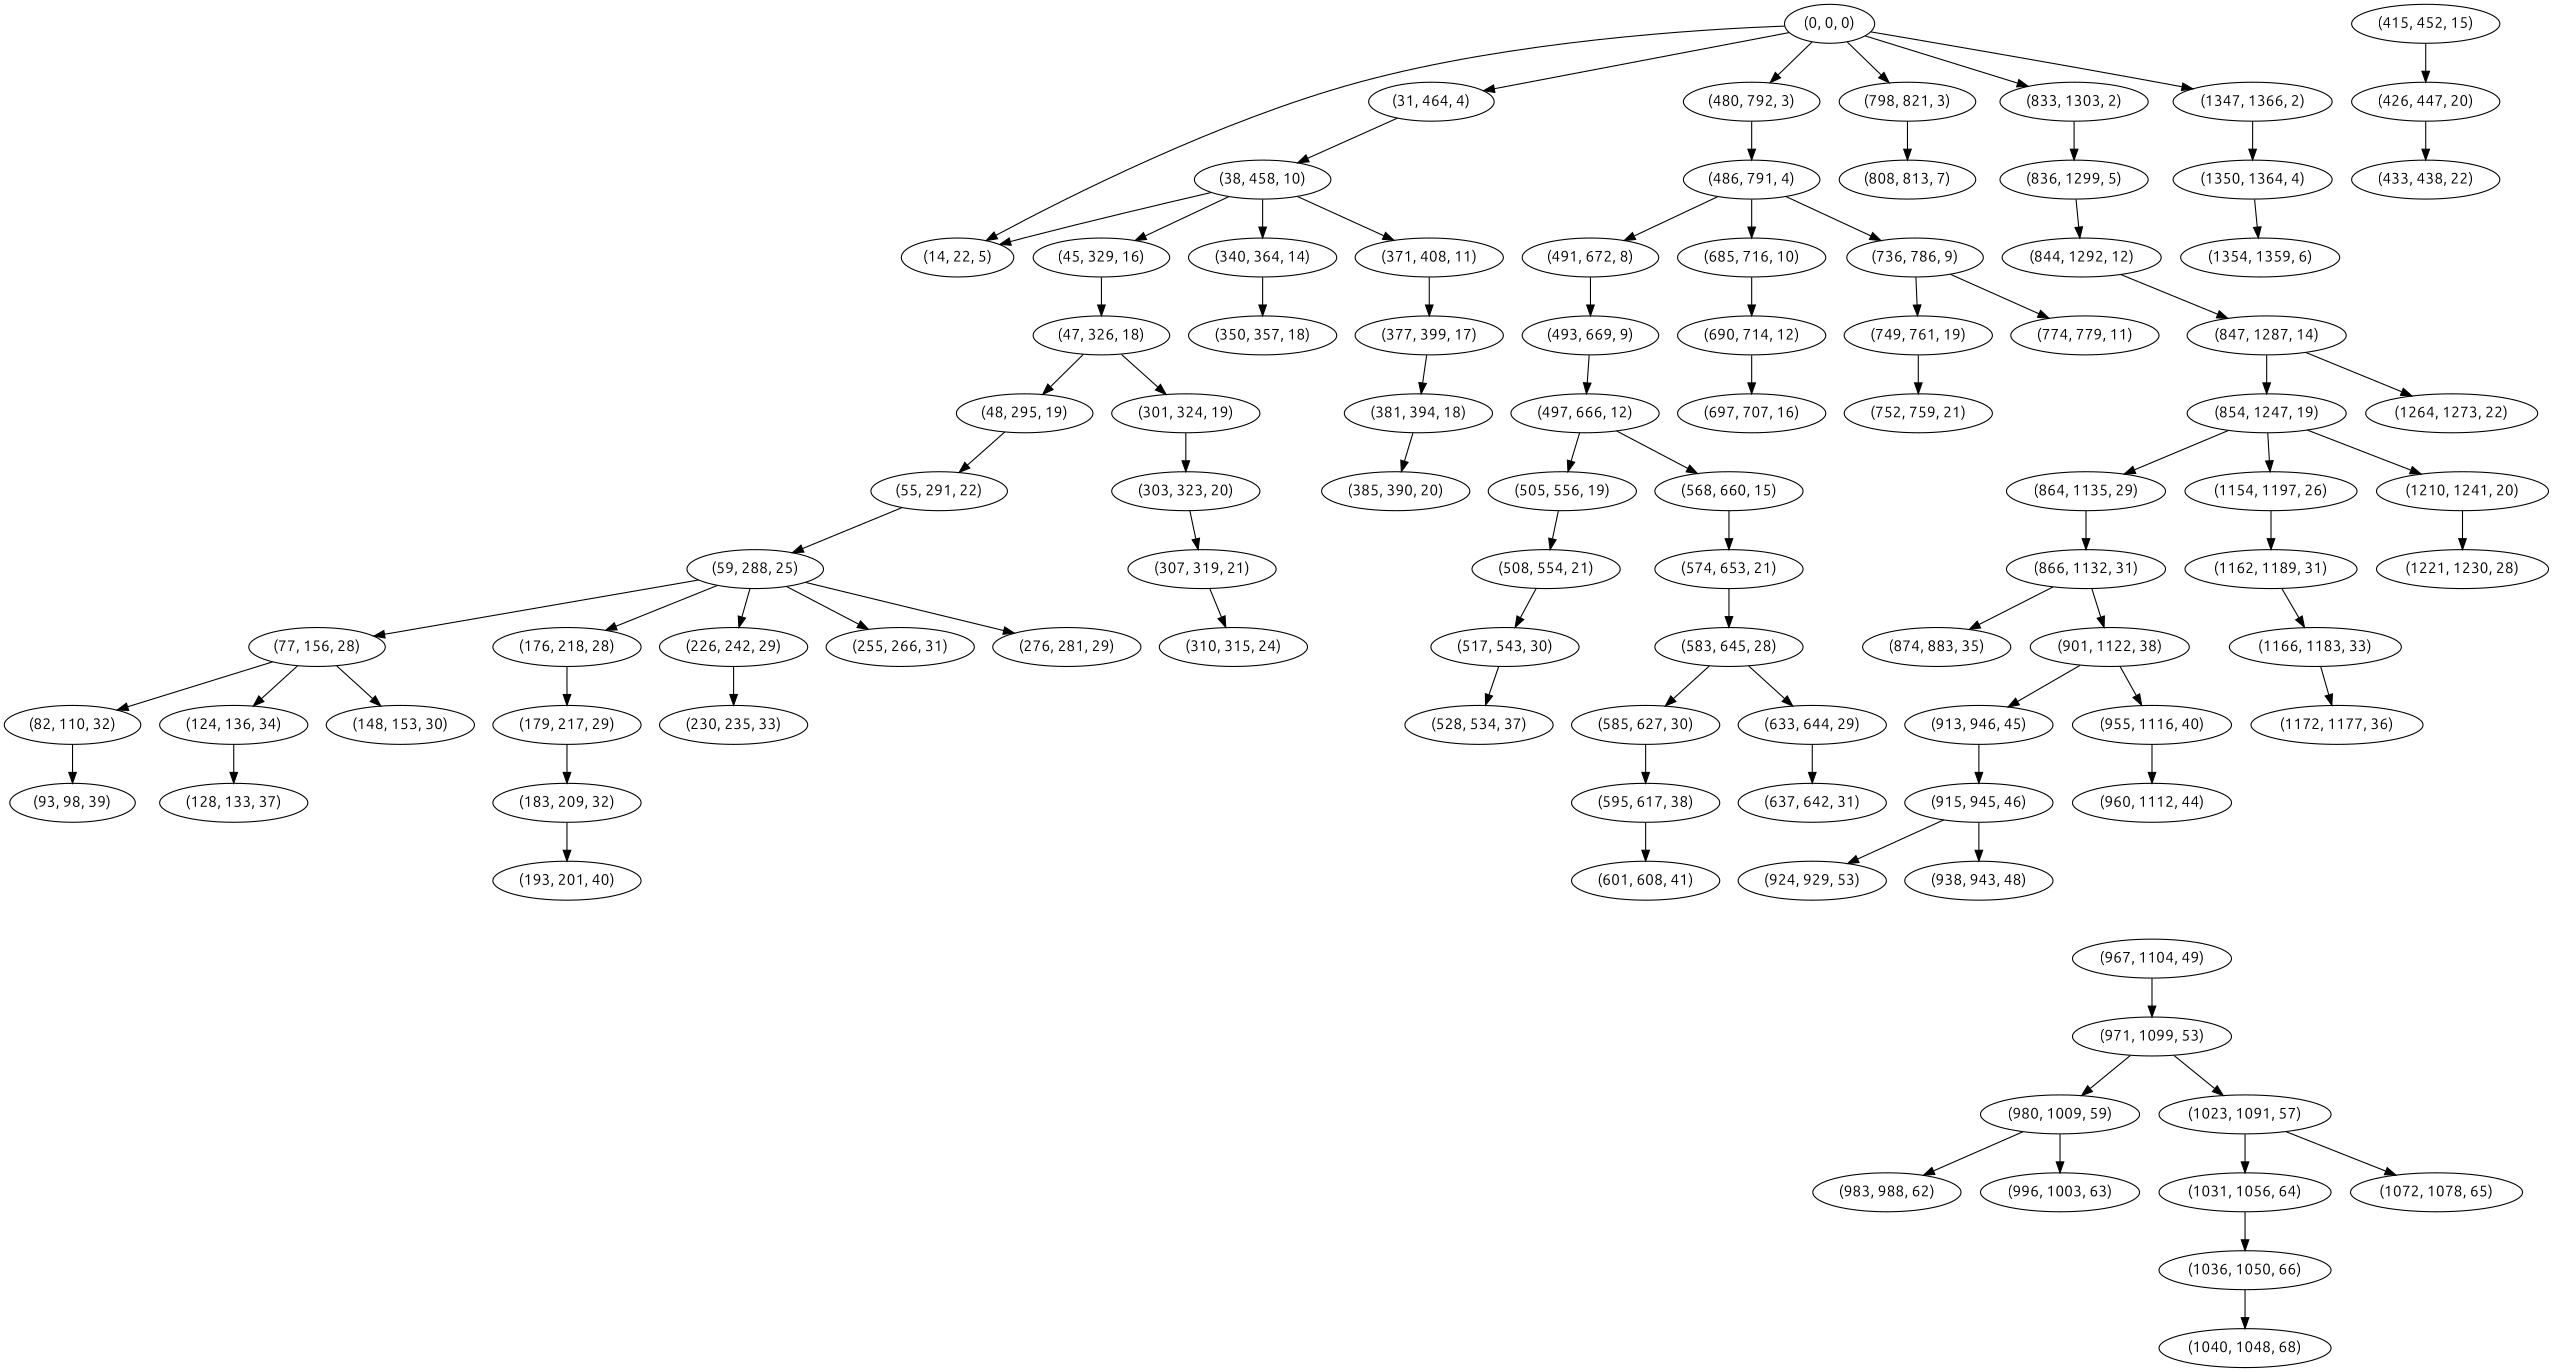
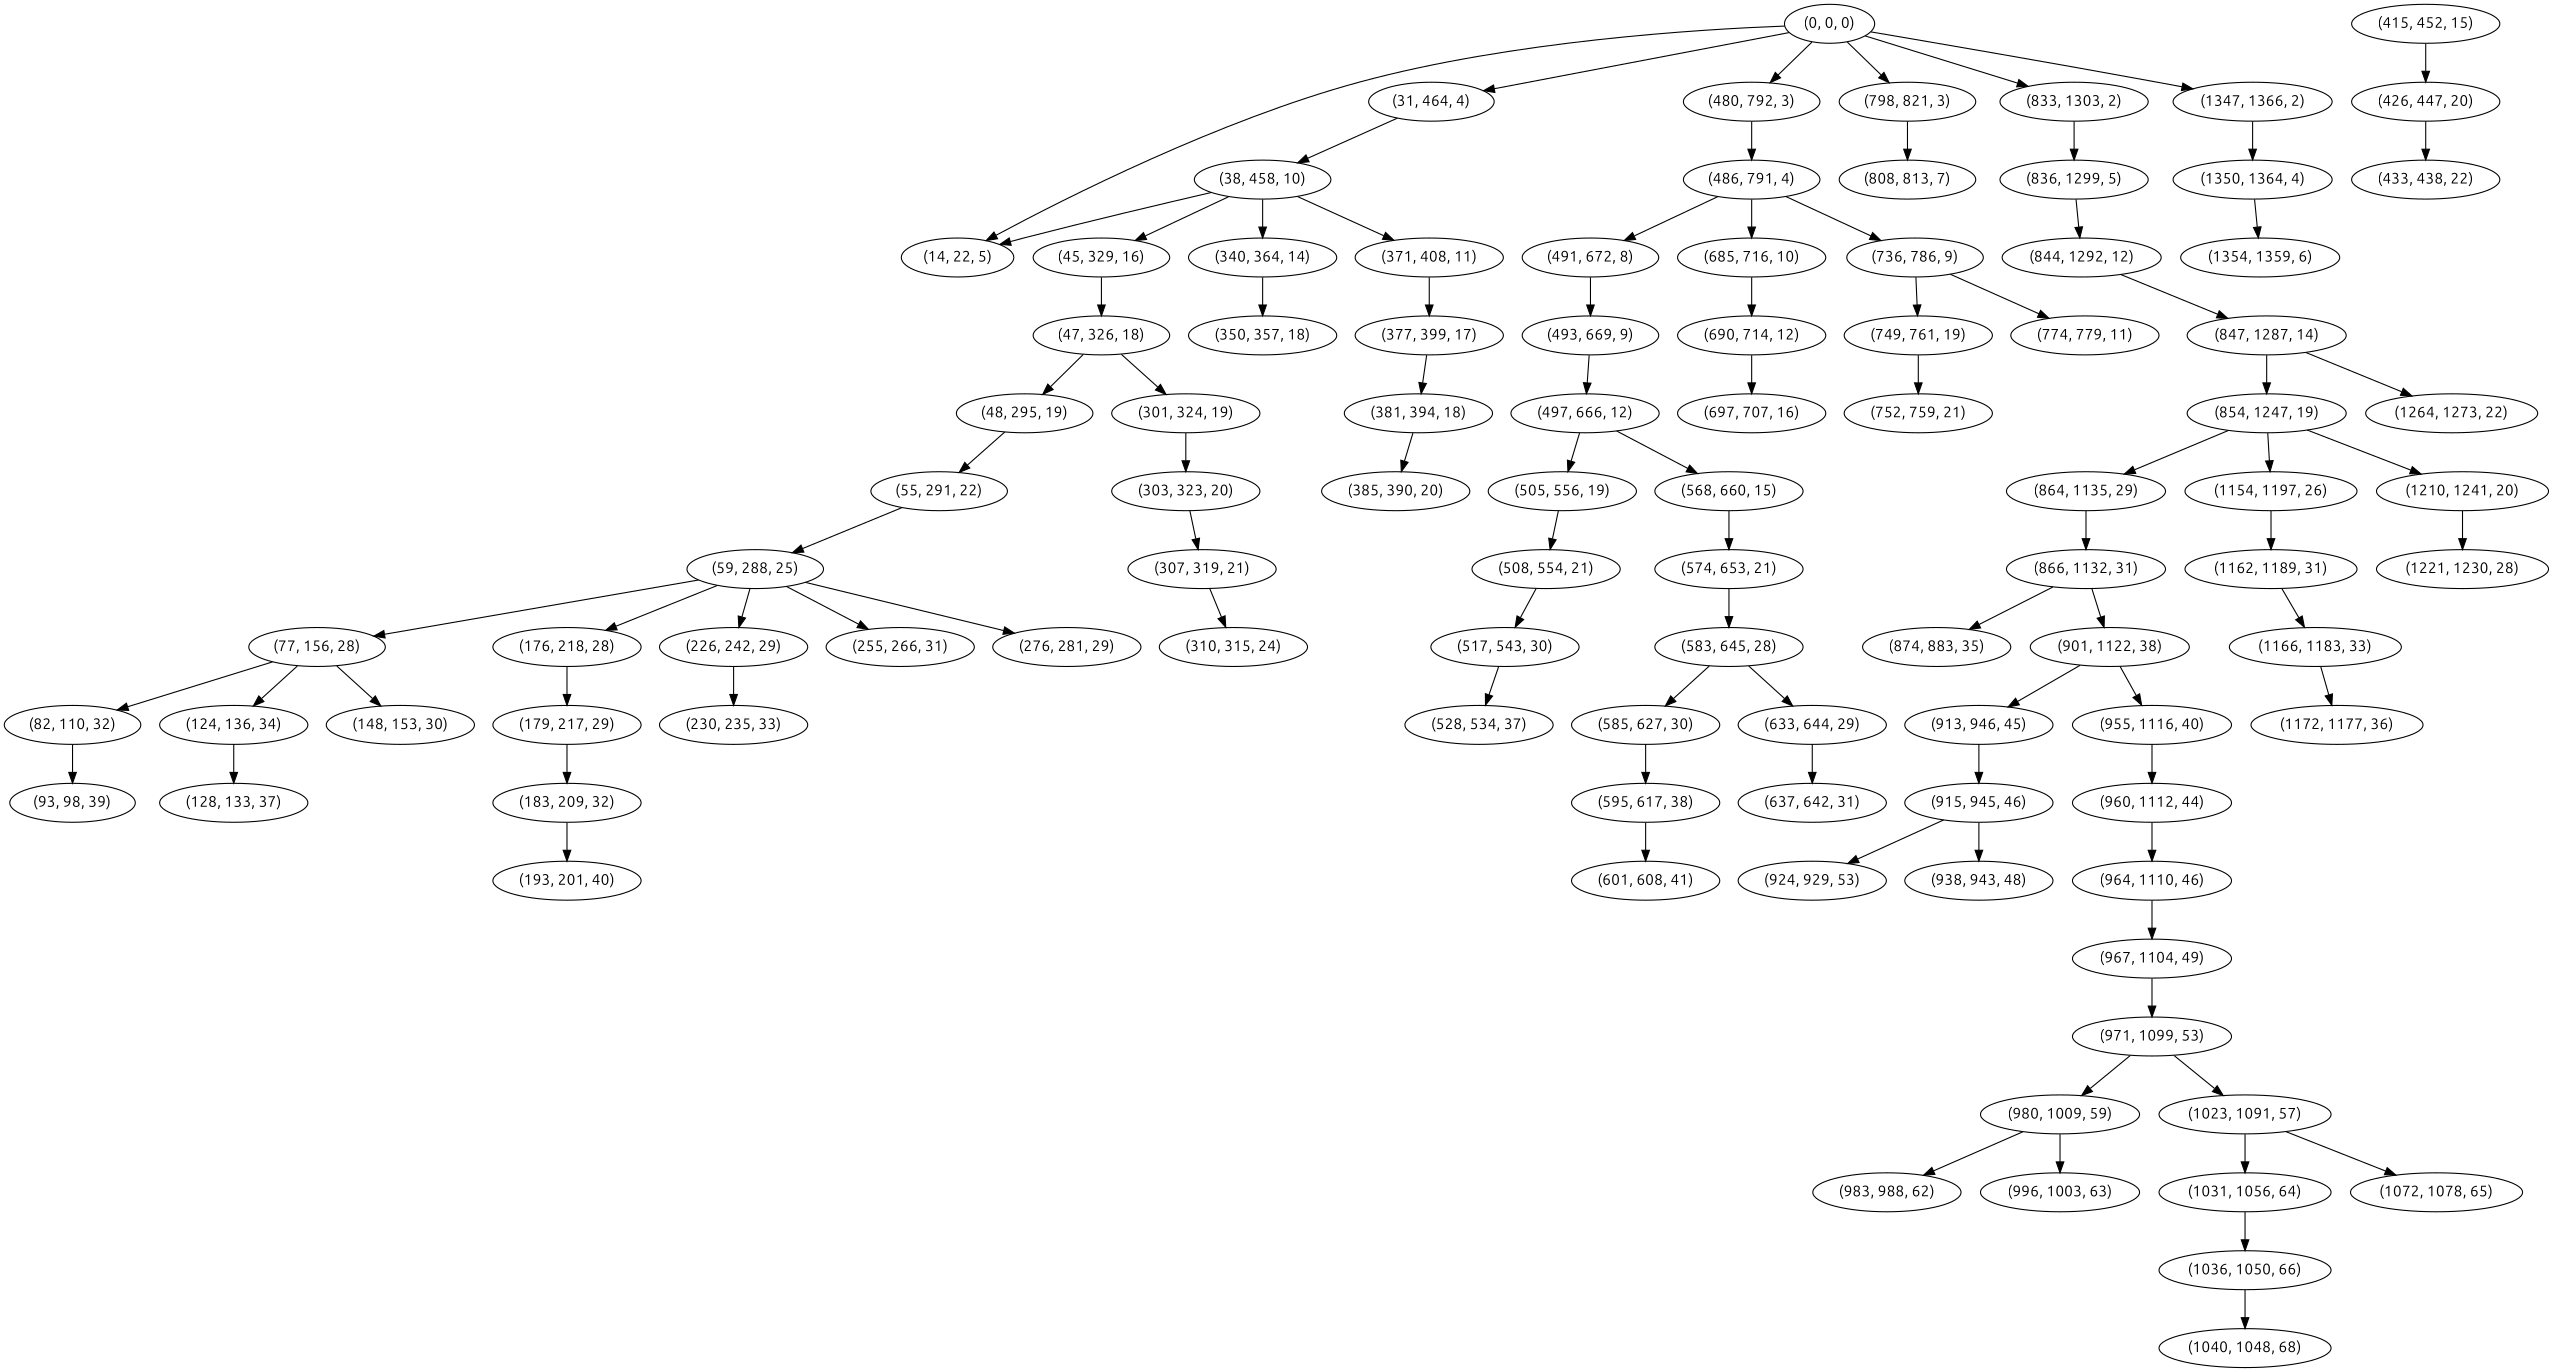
none -> (2152, 881)
